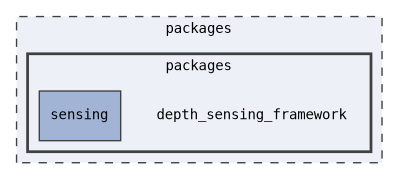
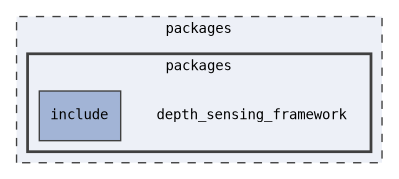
(80, 116) -> (80, 116)
